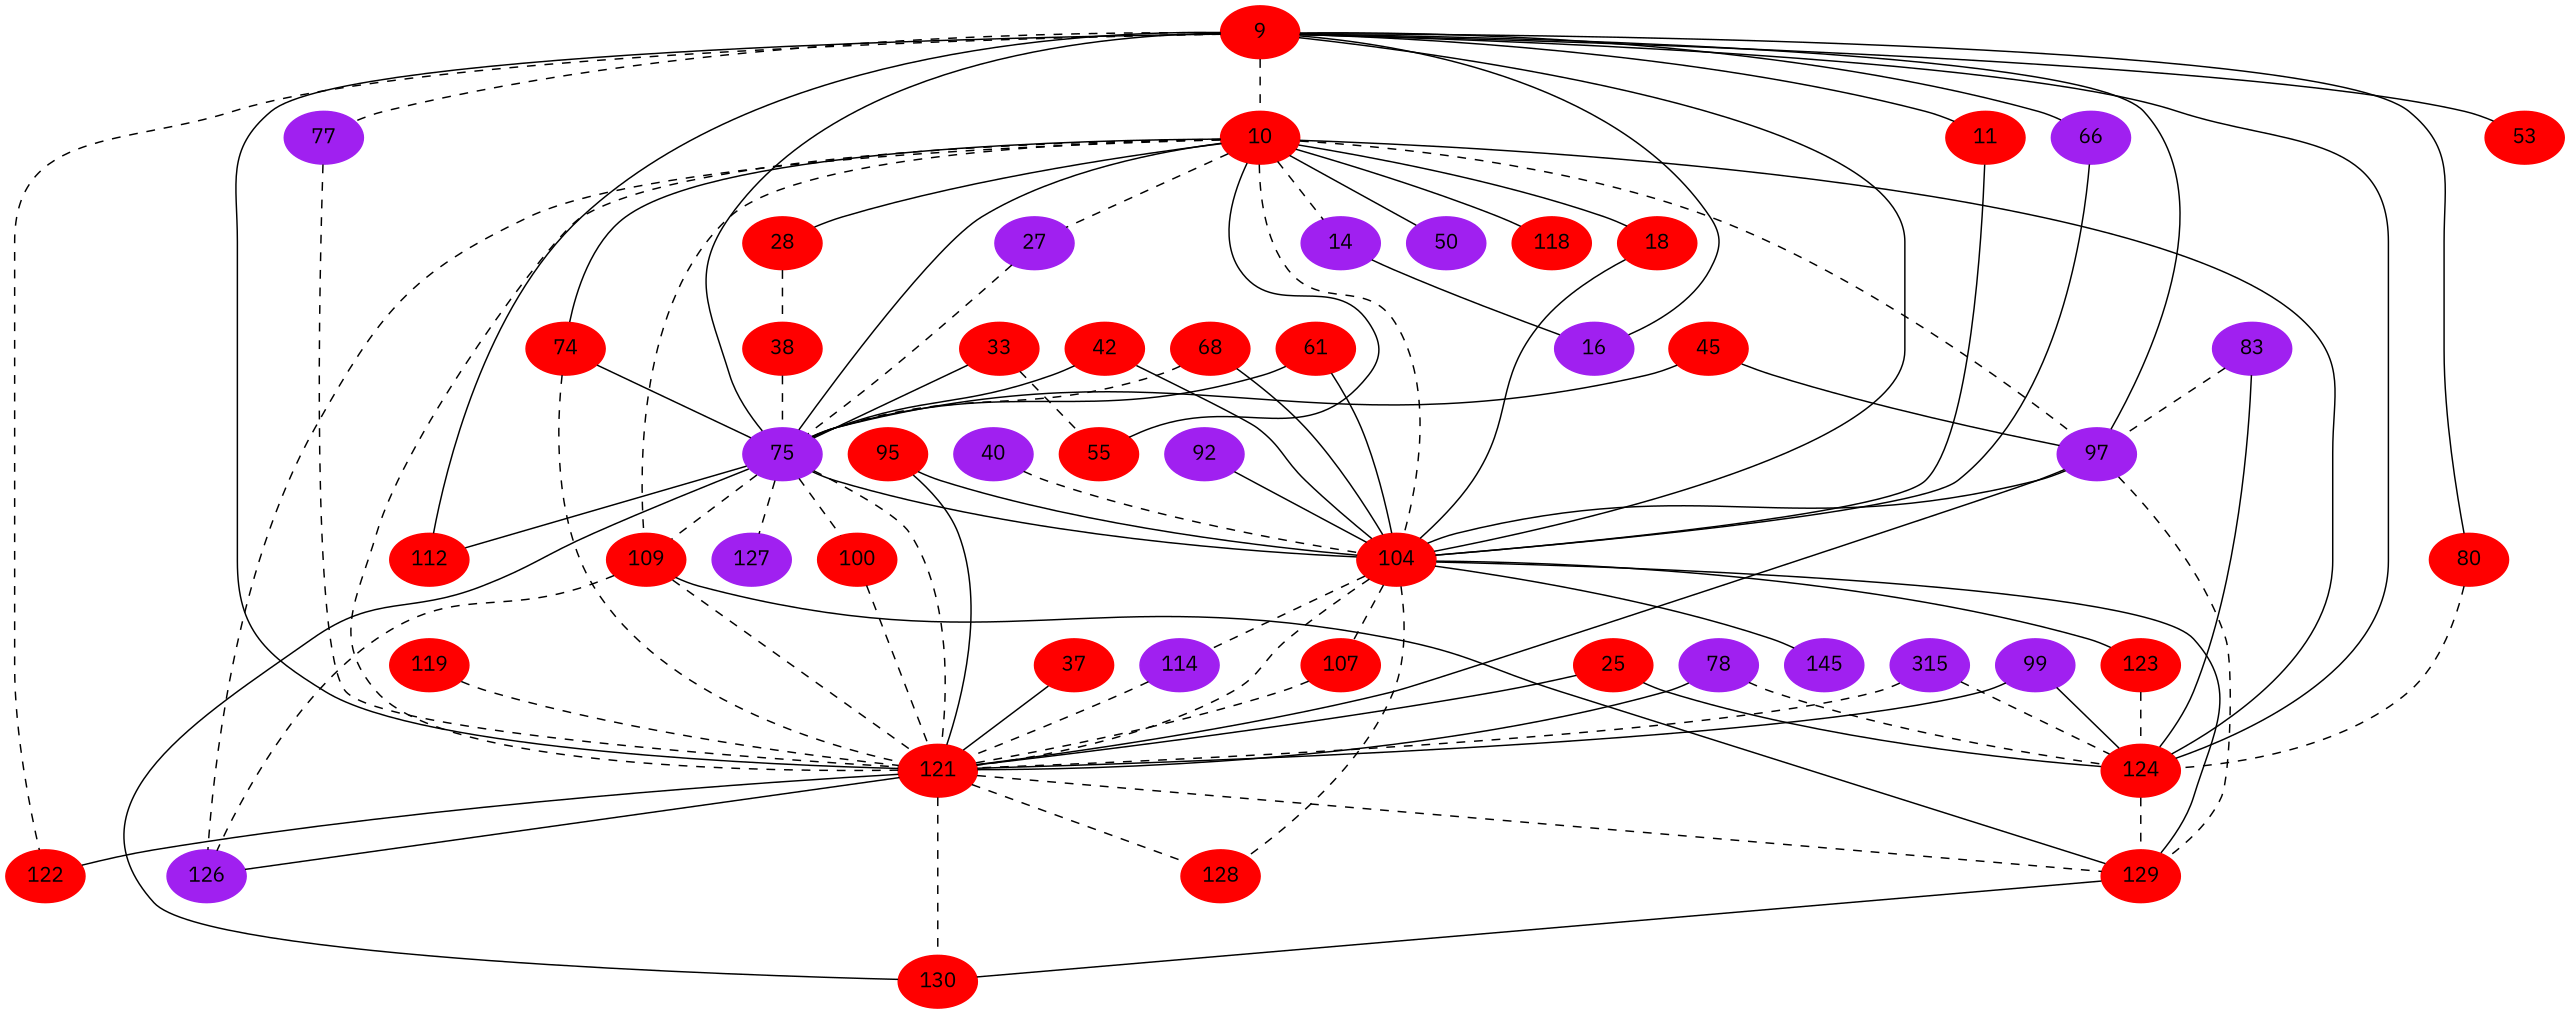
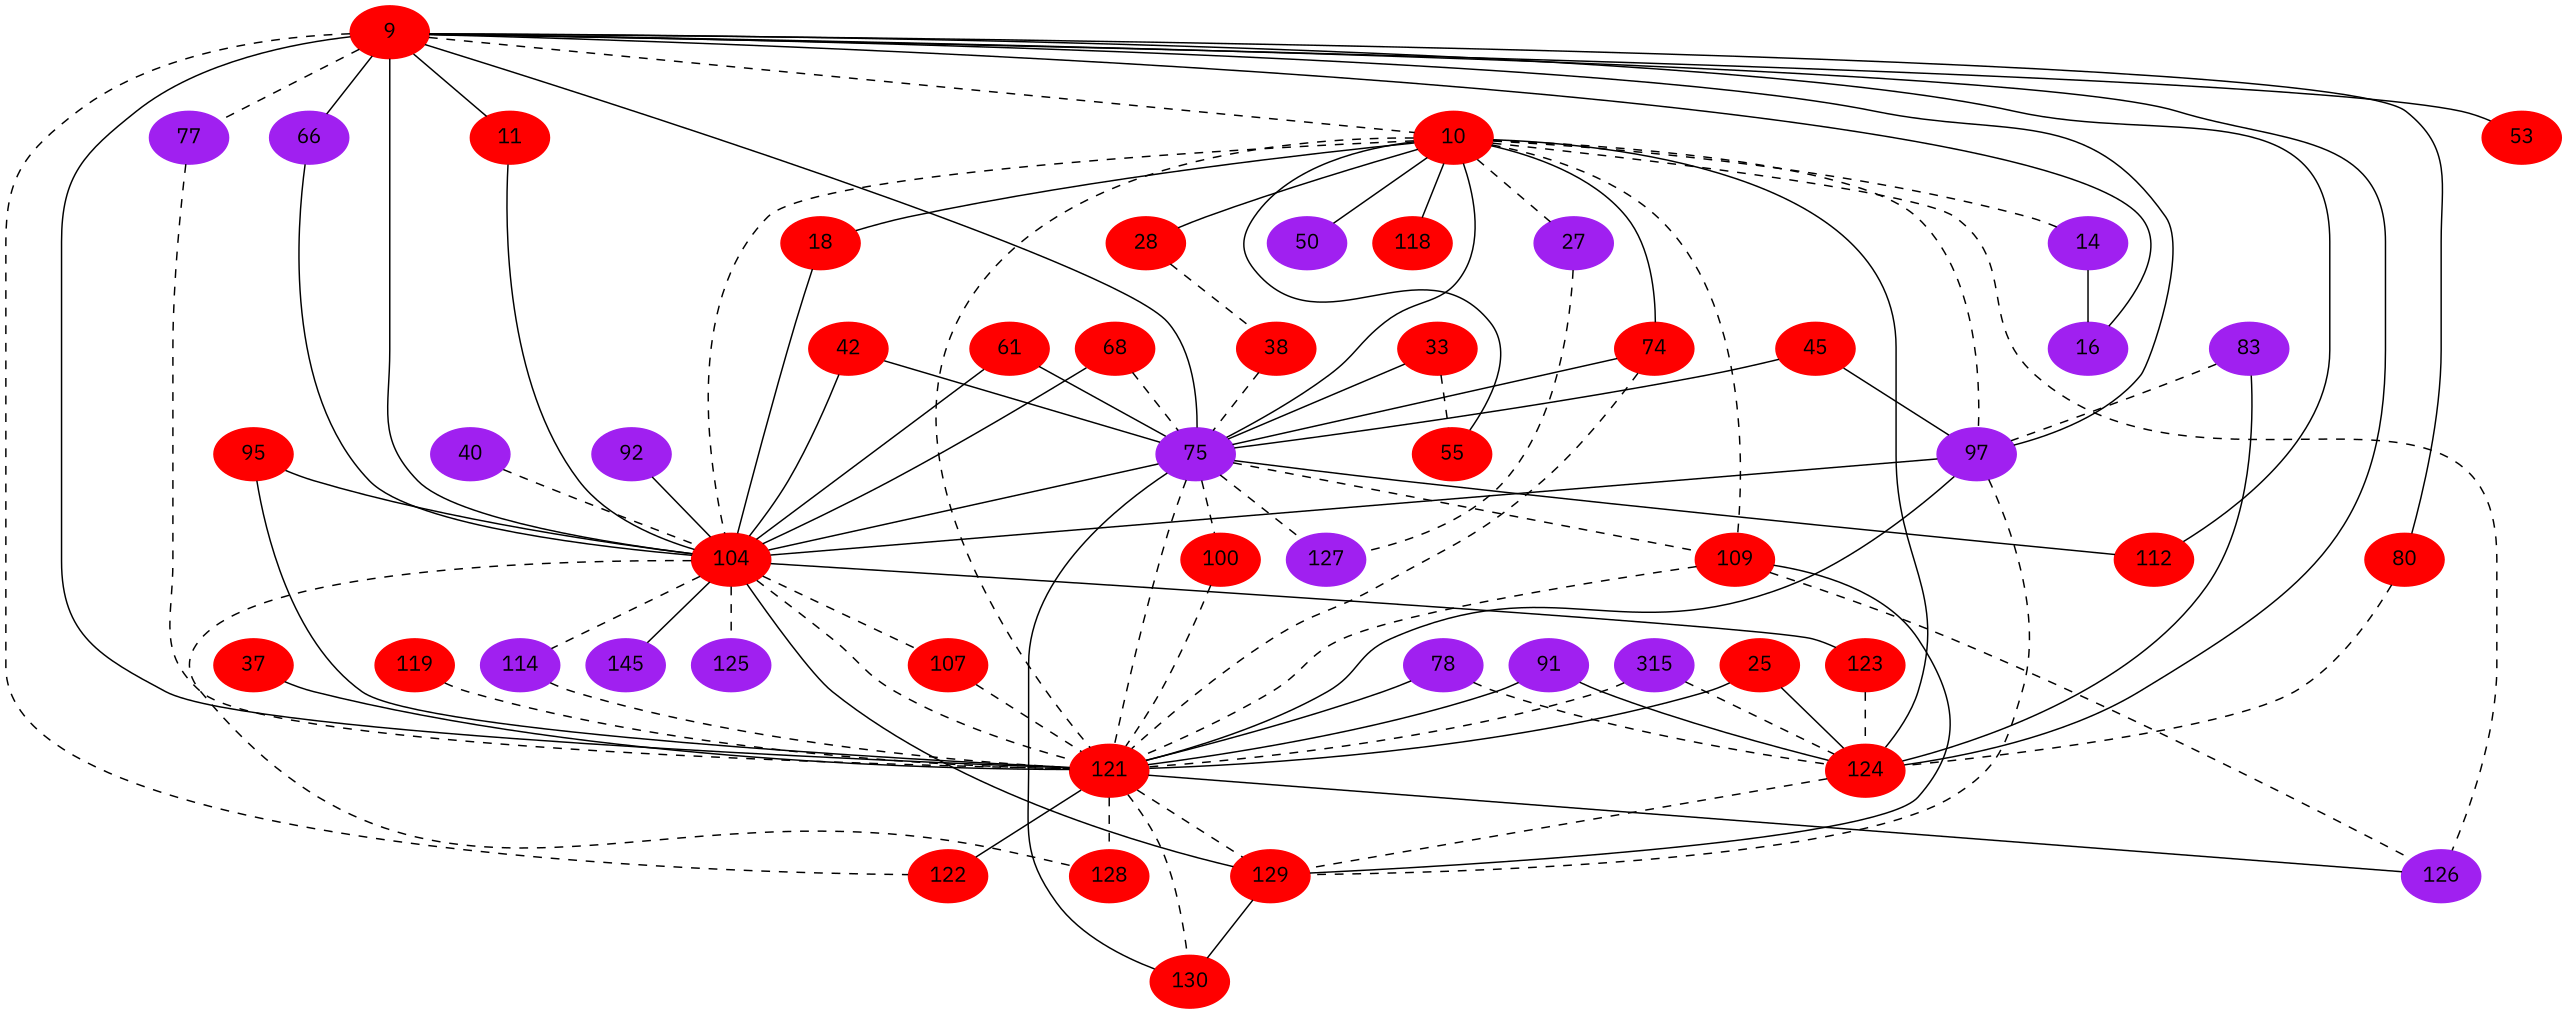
(912, 352) -> (1524, 454)
none -> (731, 665)
(2035, 665) -> (1549, 665)
